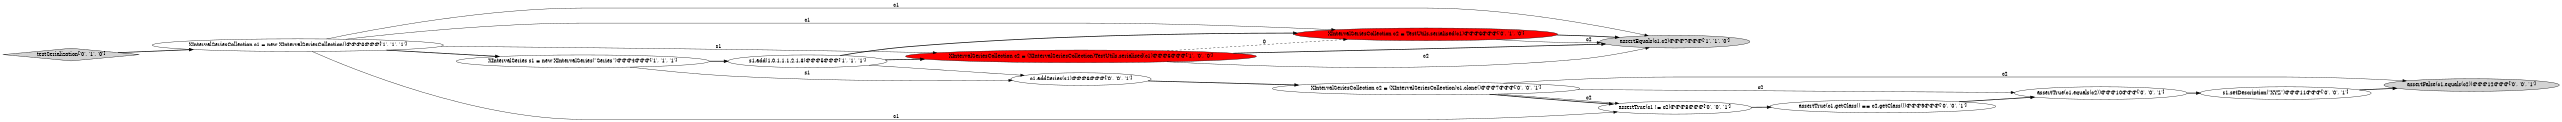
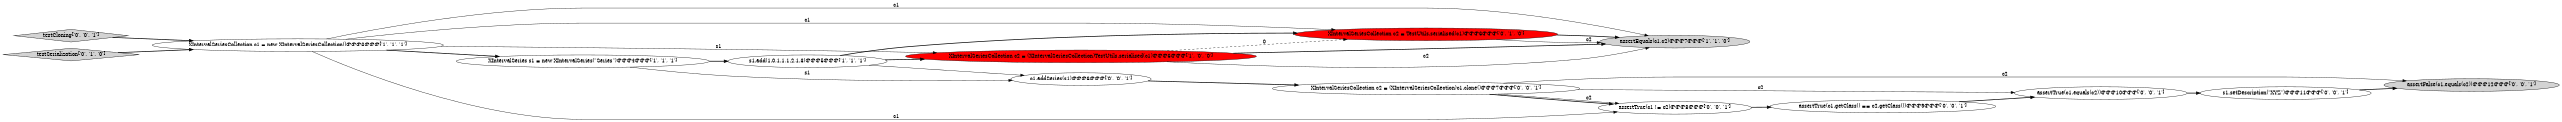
none -> (71, 36)
